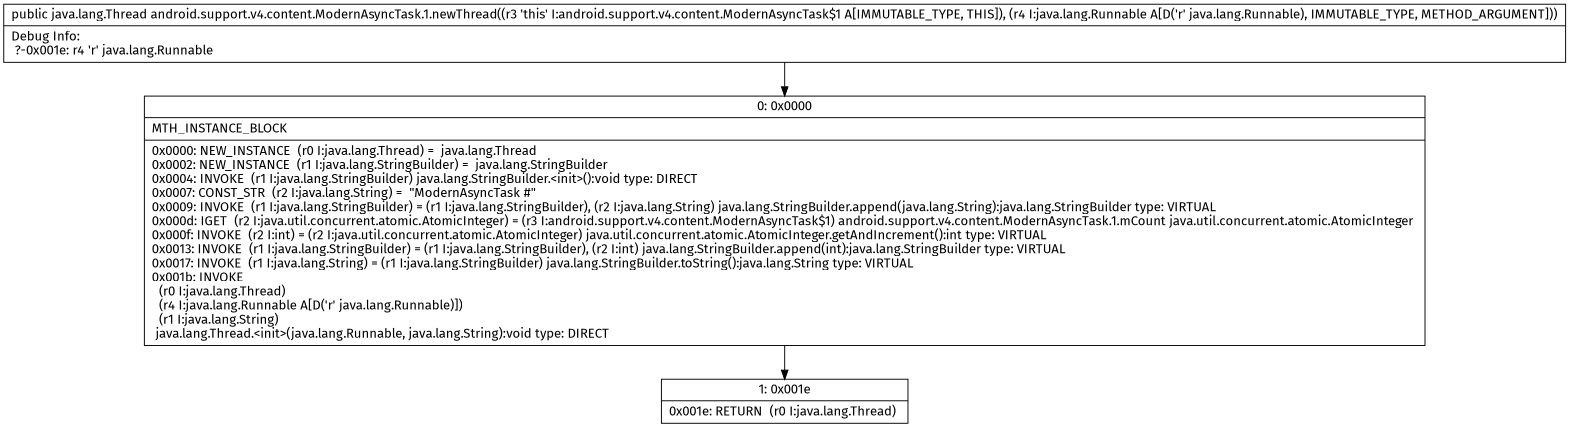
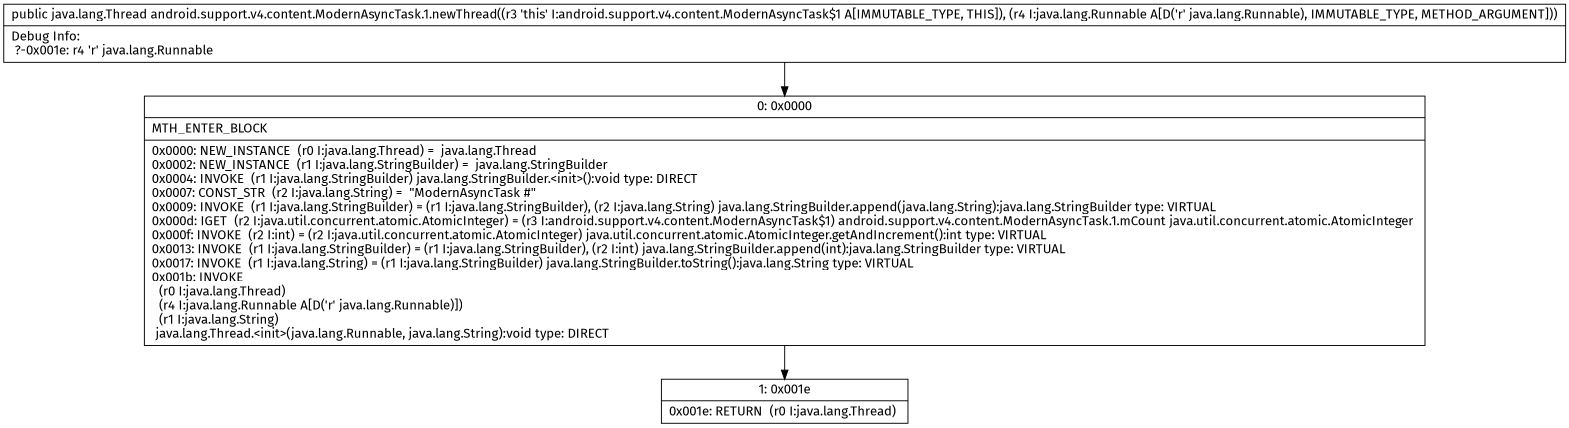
(220, 128) -> (210, 128)
